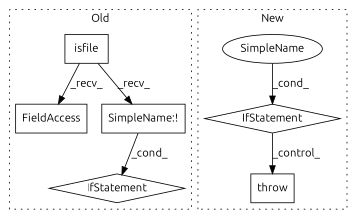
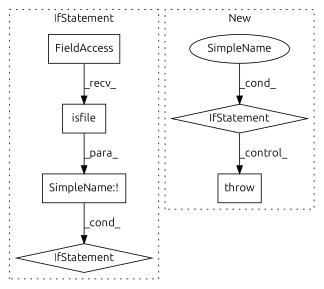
(101, 19) -> (84, 19)
(71, 80) -> (84, 80)
(134, 84) -> (101, 153)
